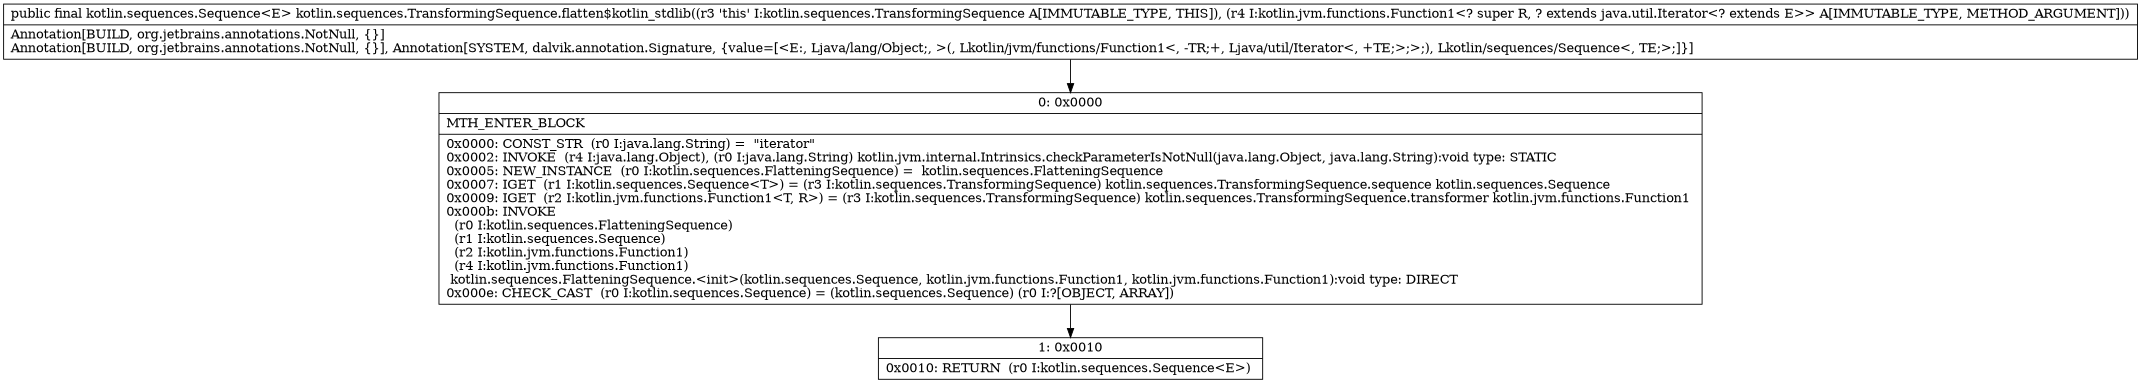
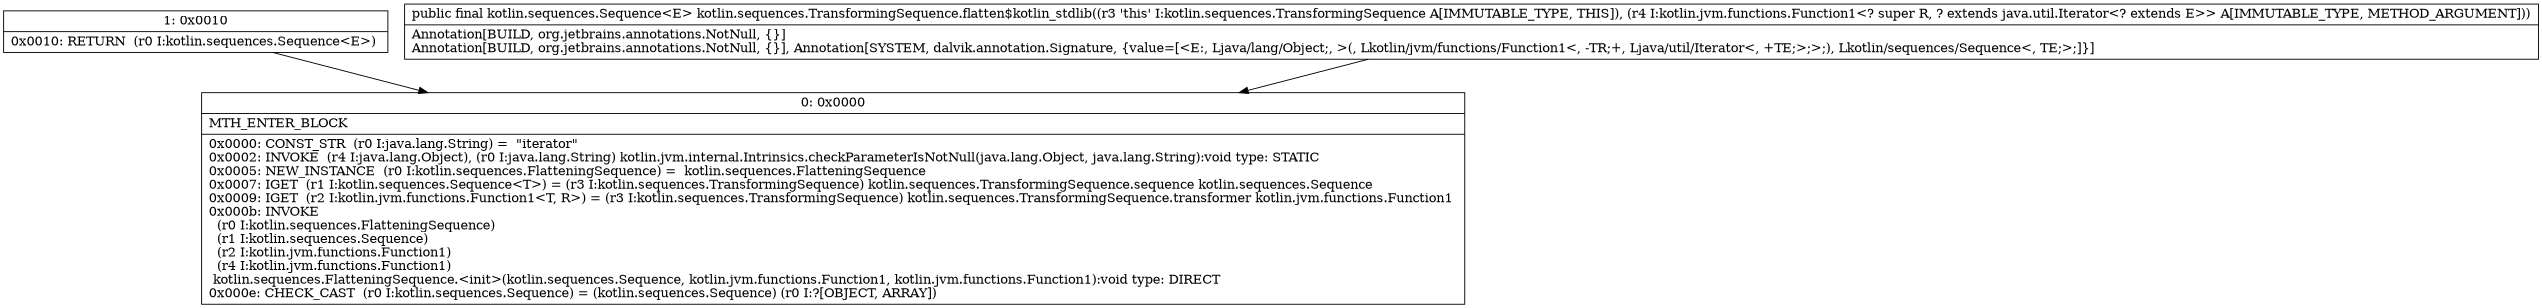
(1071, 316) -> (346, 71)
